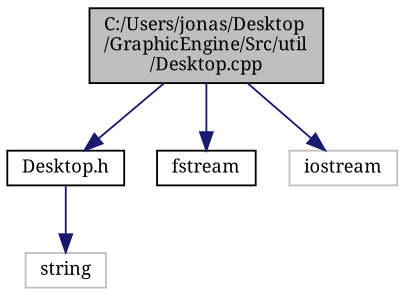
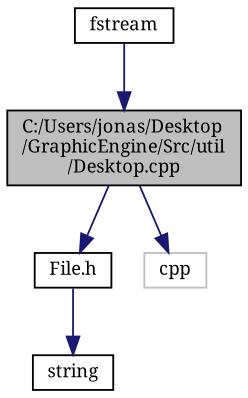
(206, 107) -> (124, 68)
(66, 168) -> (73, 270)
(343, 168) -> (175, 270)
(66, 270) -> (73, 373)
